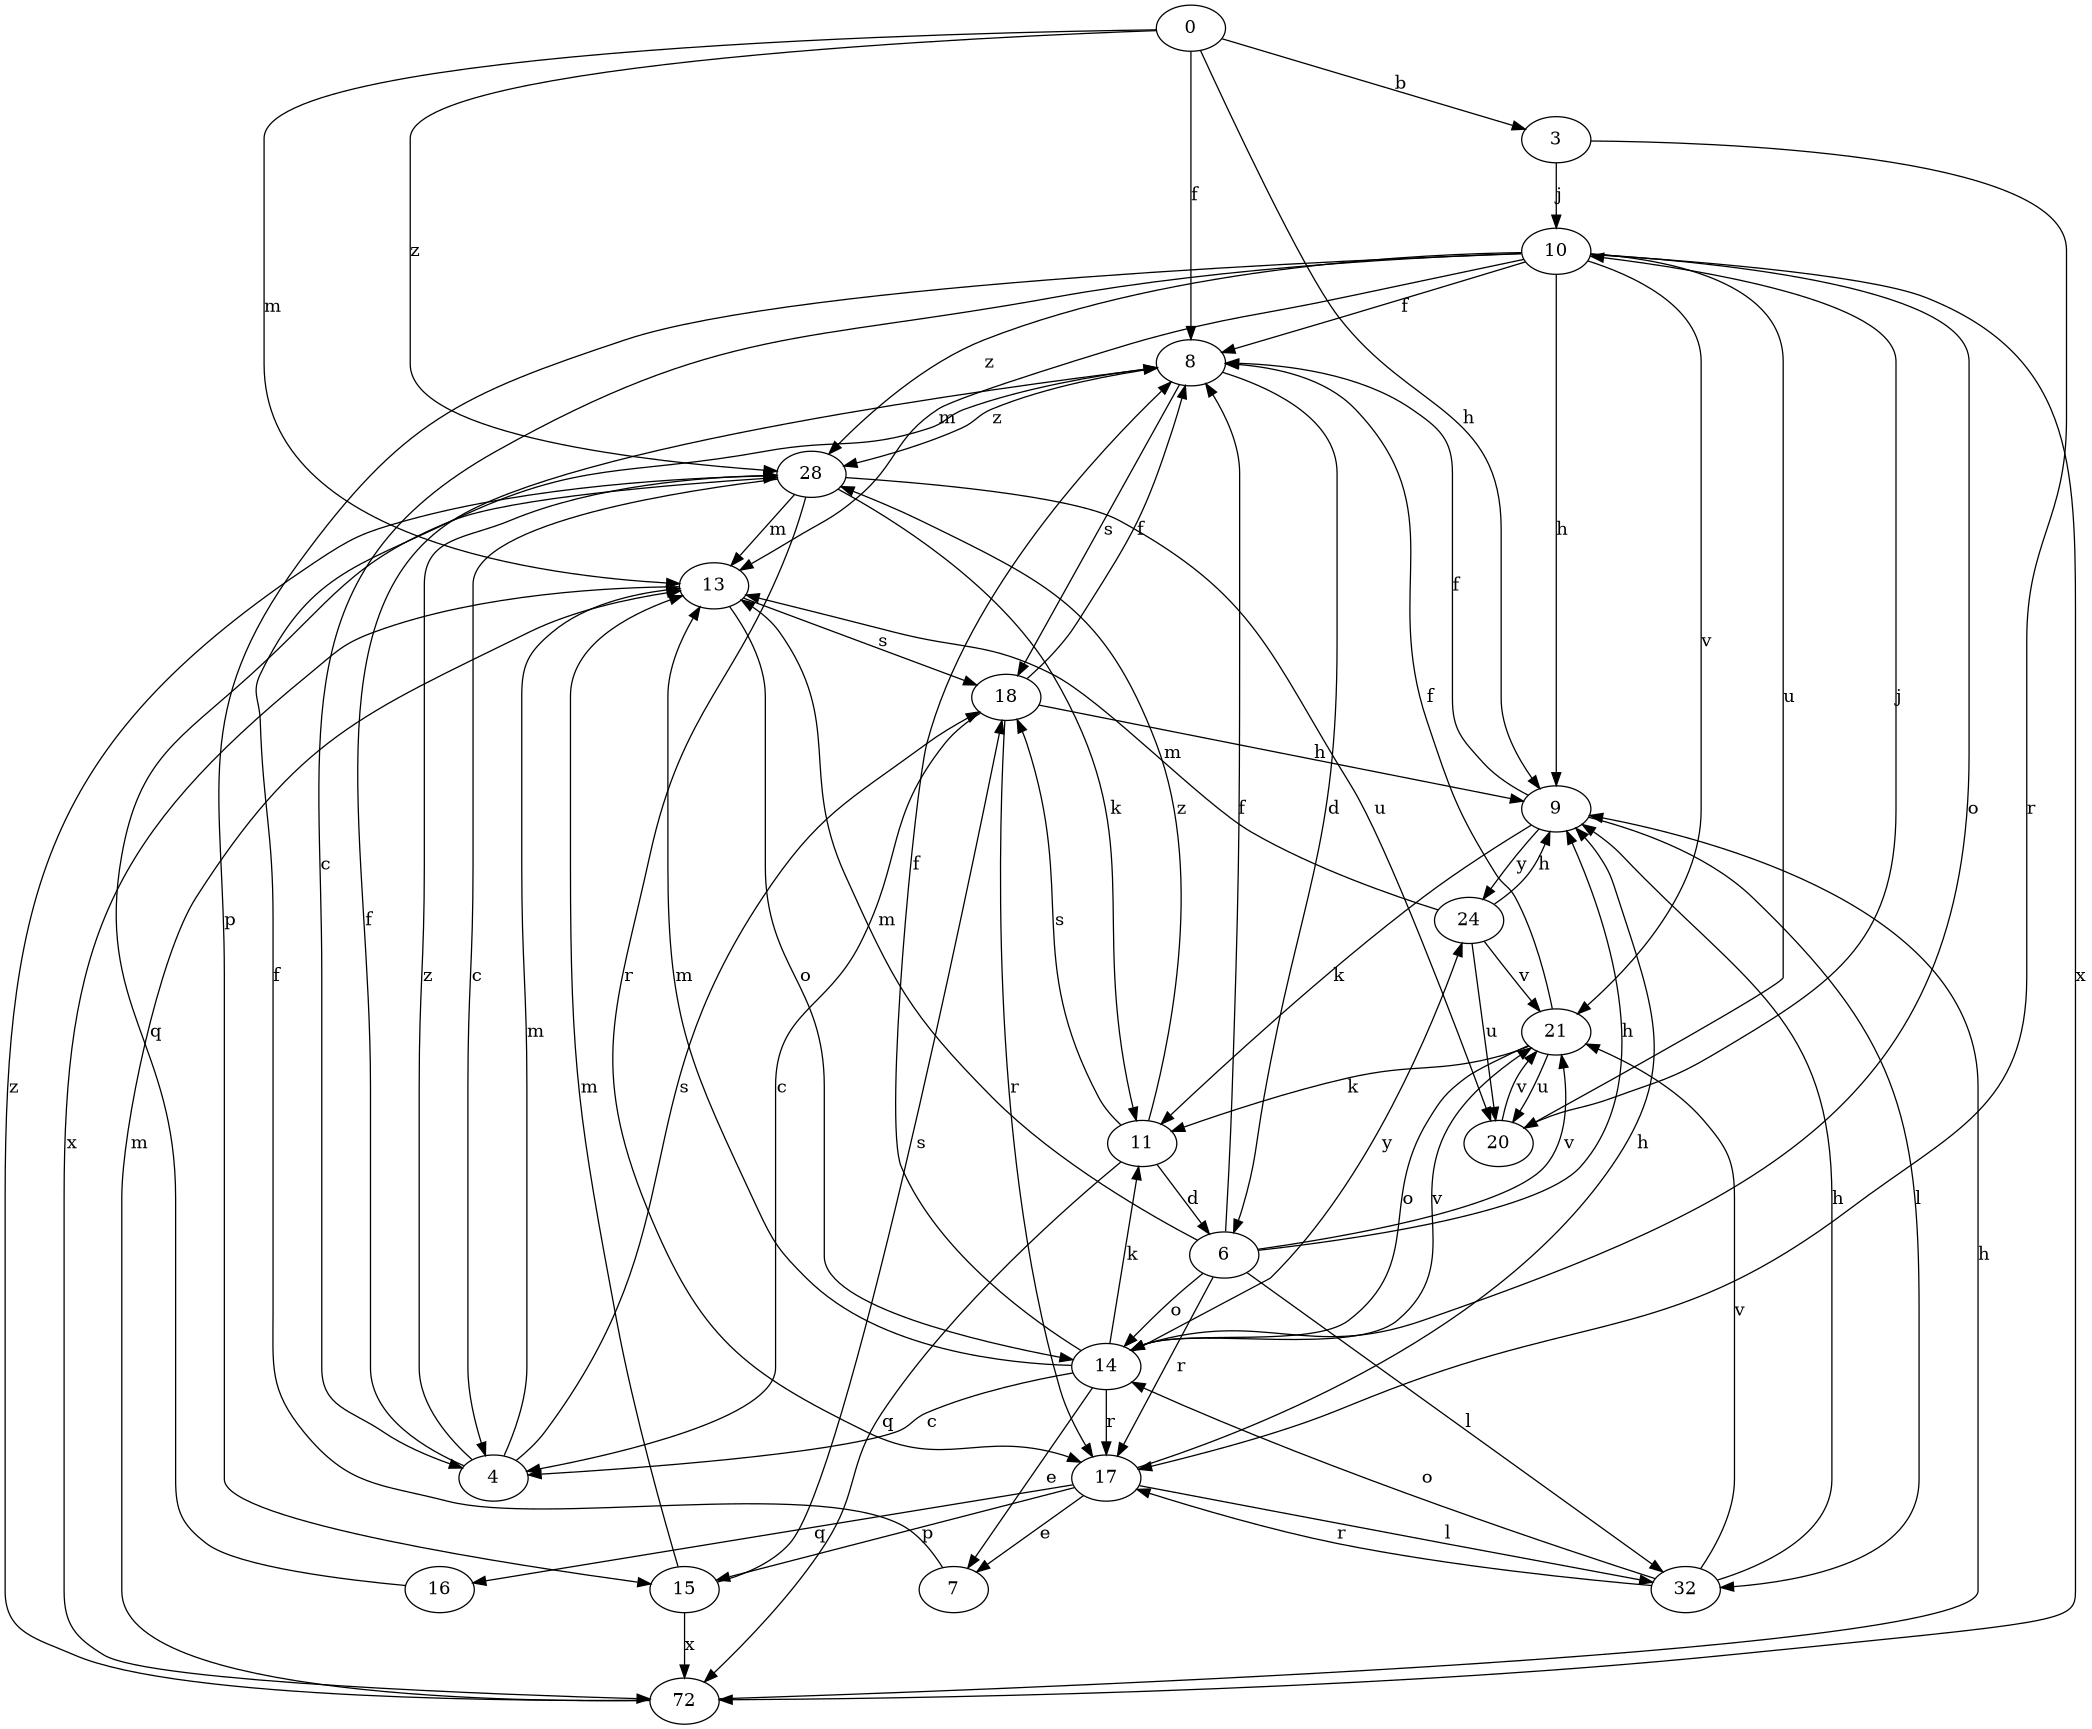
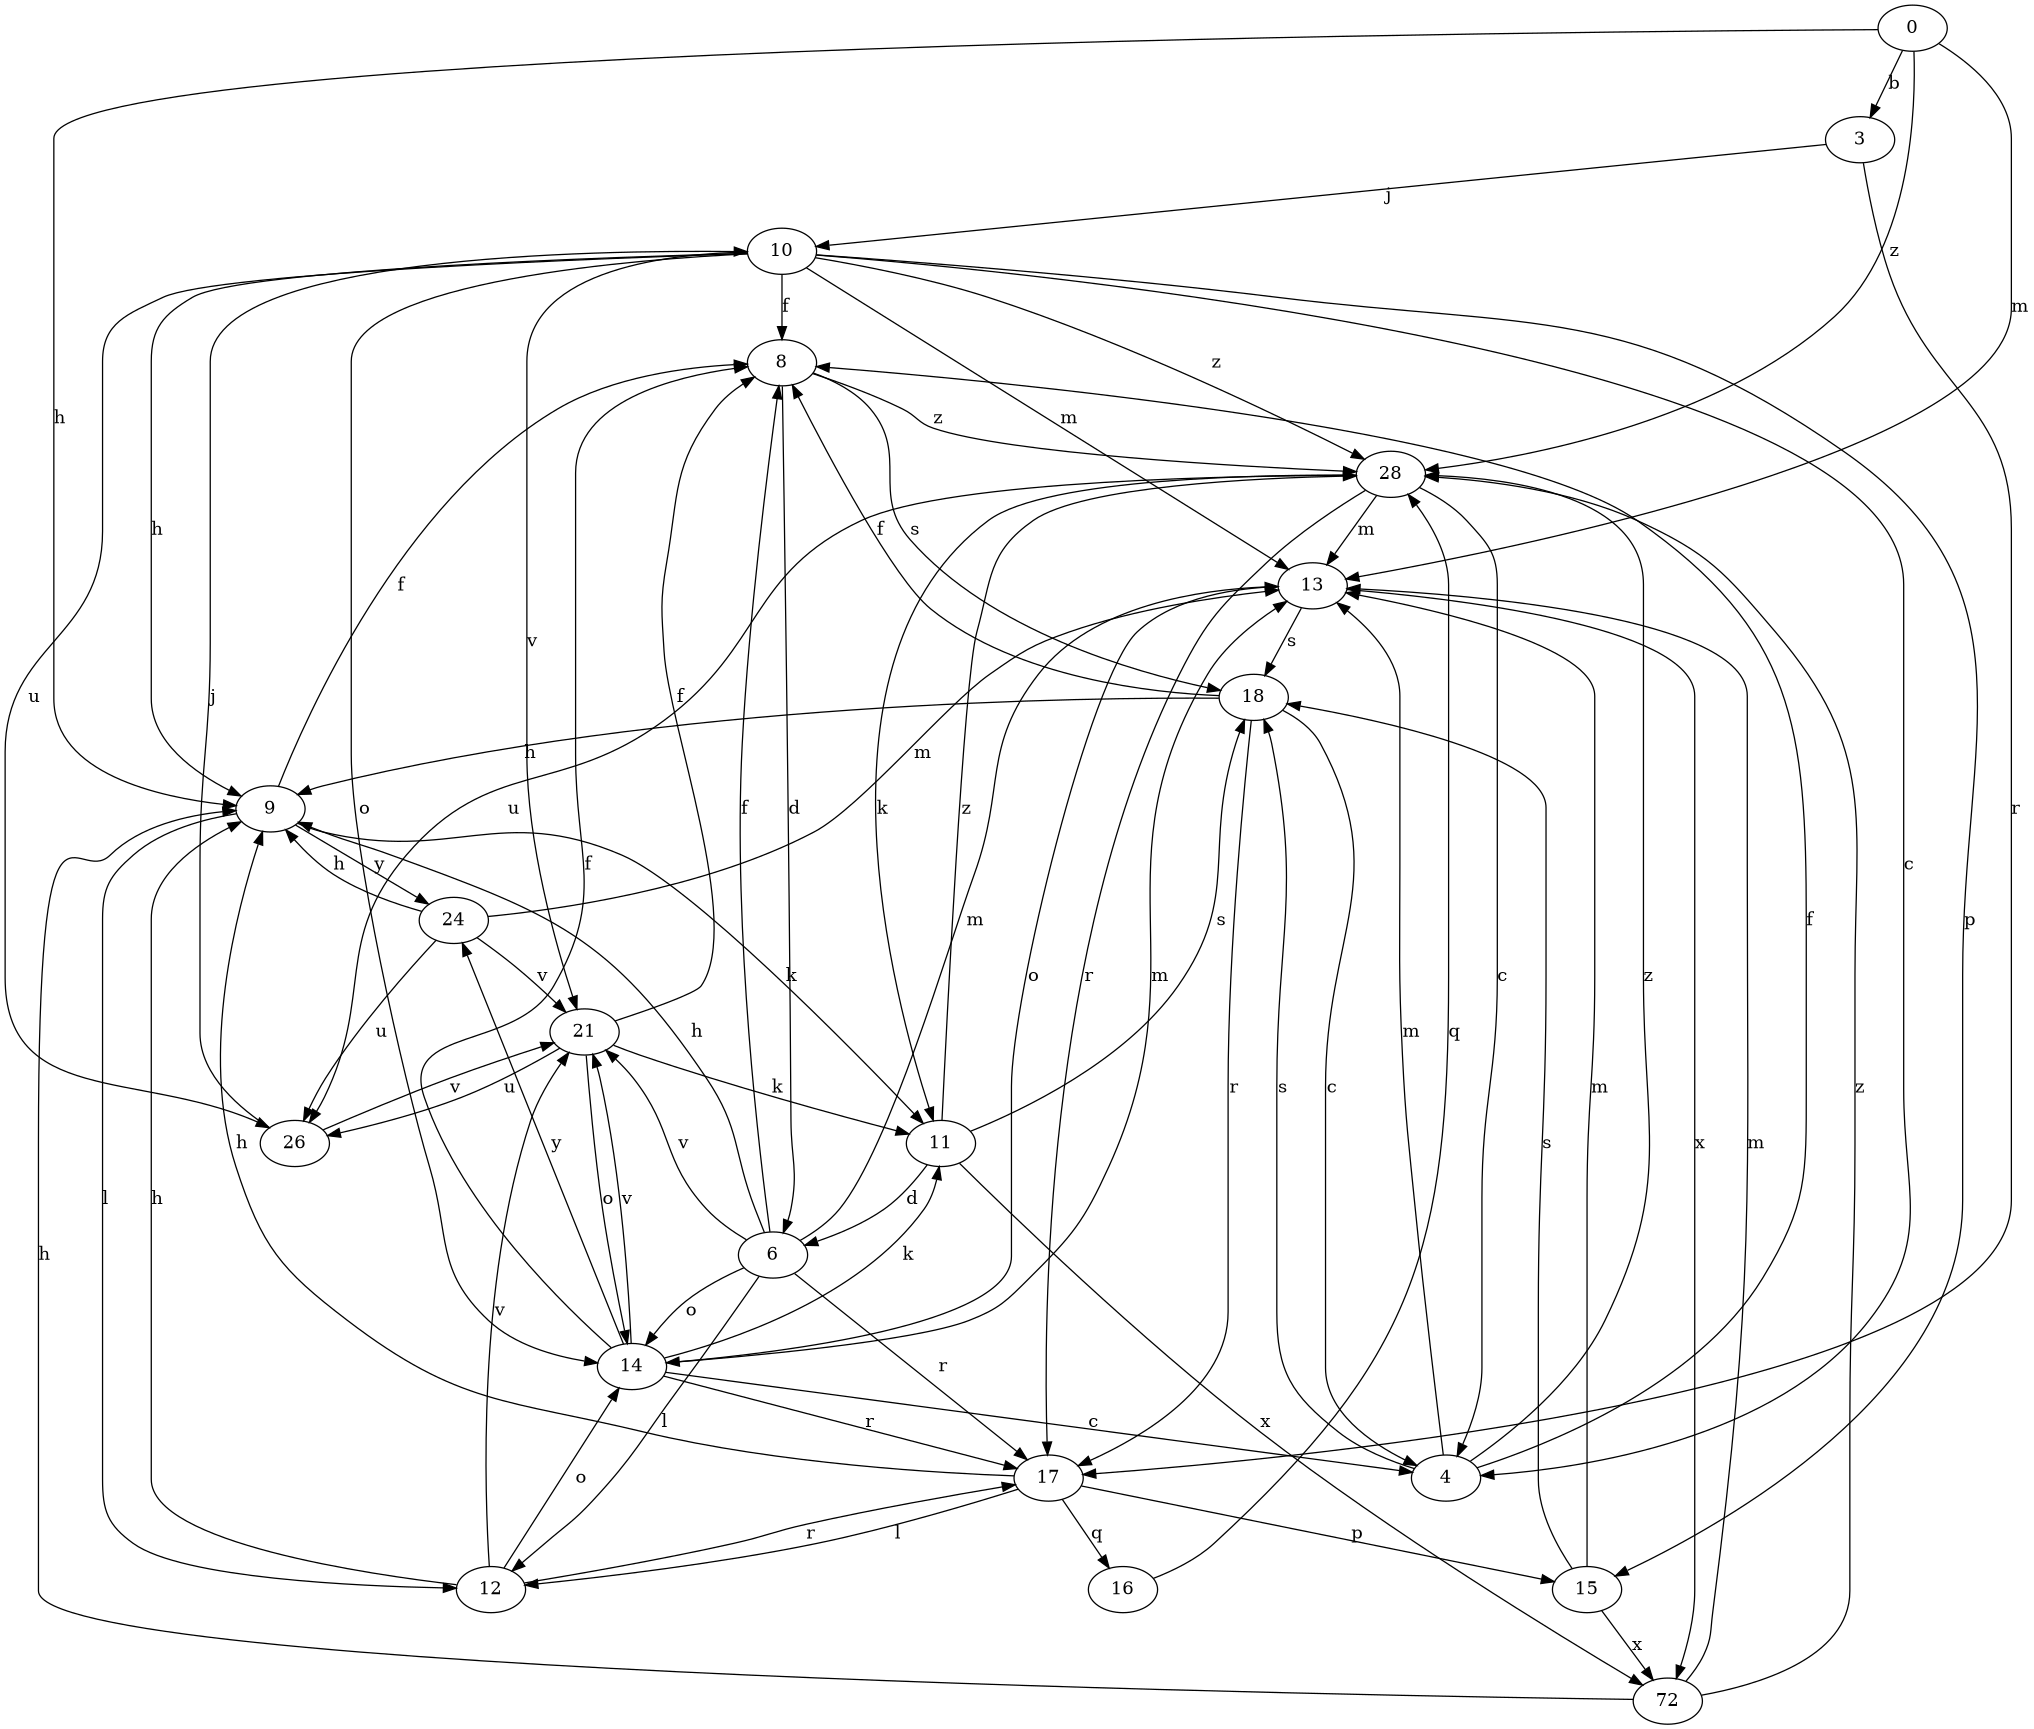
(1191, 189) -> none
(1499, 1143) -> (295, 1143)
(888, 1422) -> (1266, 1422)
(2075, 1425) -> none
(954, 1590) -> none
(1686, 1590) -> (491, 1590)
